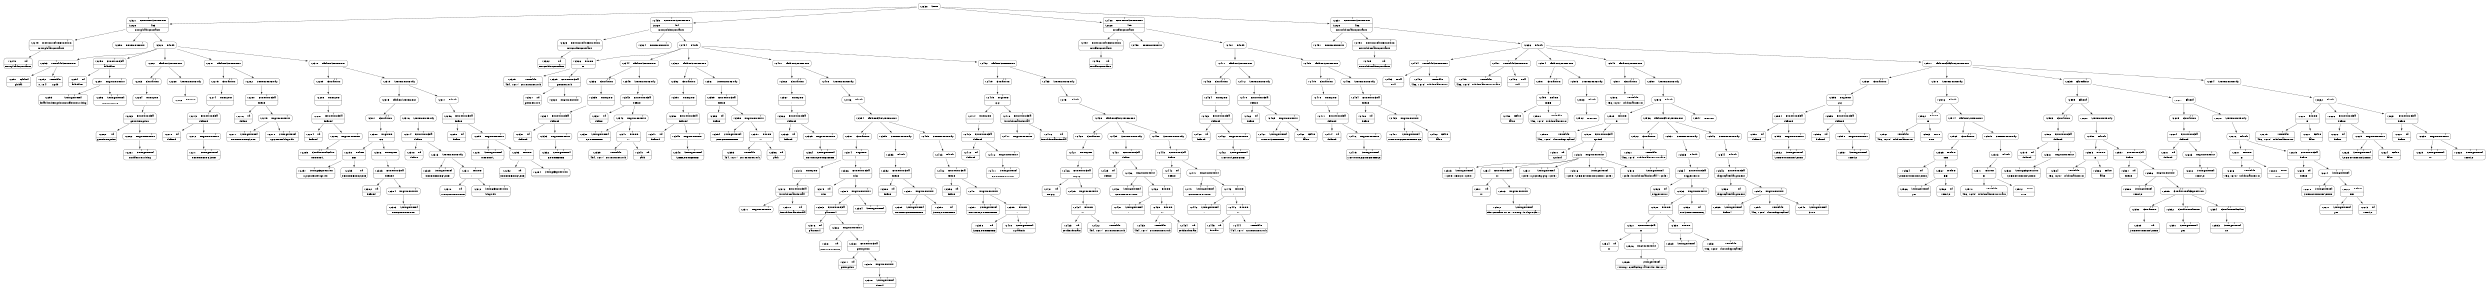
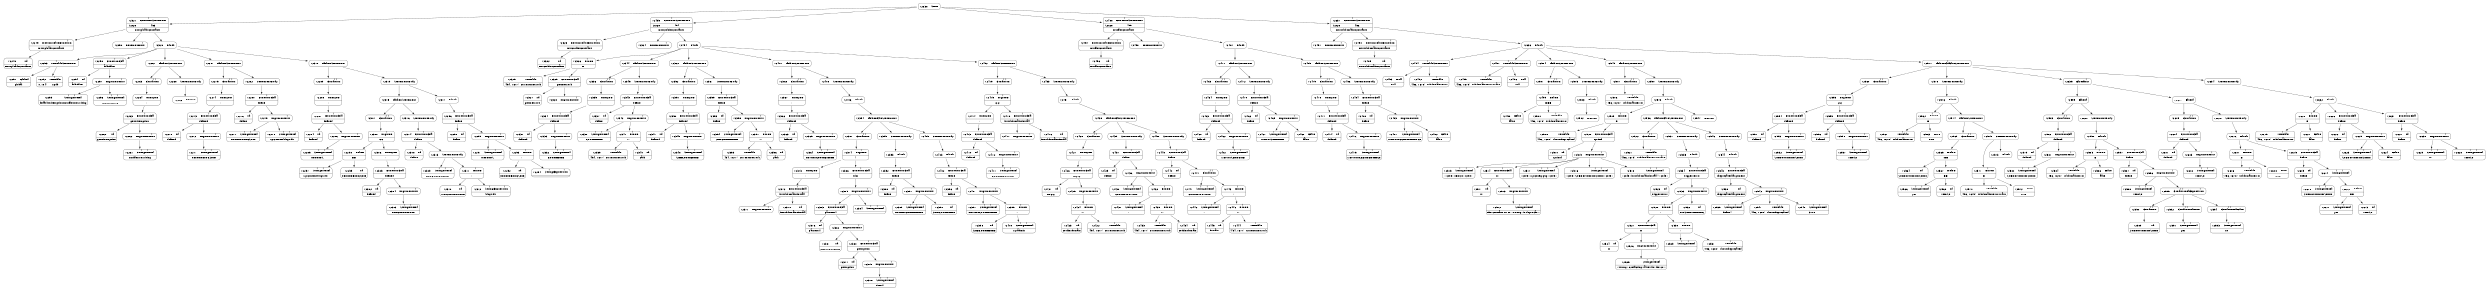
none -> (408, 108)
(323, 152) -> (323, 152)
(1994, 162) -> (1985, 151)
(321, 170) -> (321, 170)
(2027, 170) -> (2027, 170)
(1210, 173) -> (1210, 173)
(438, 176) -> (438, 176)
(824, 191) -> none
(1161, 199) -> none
